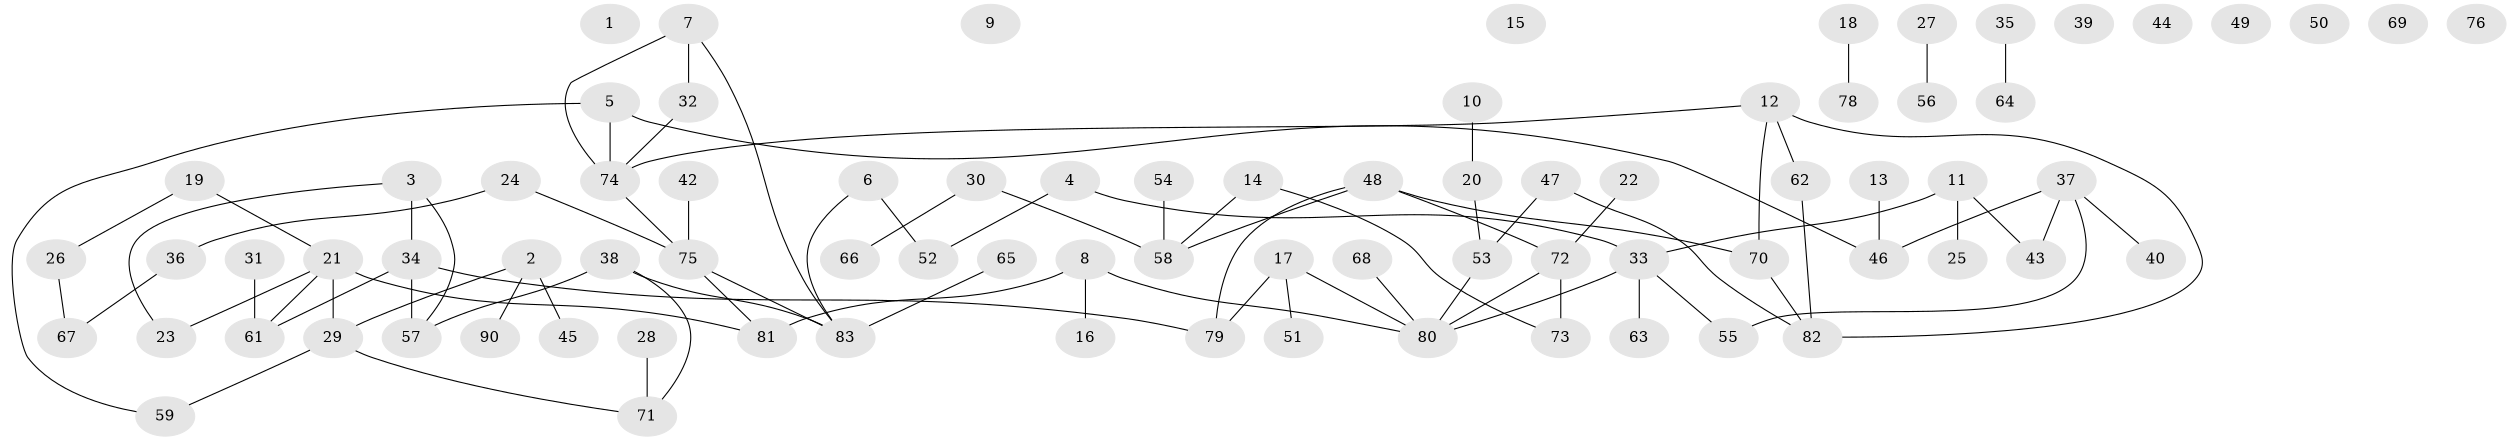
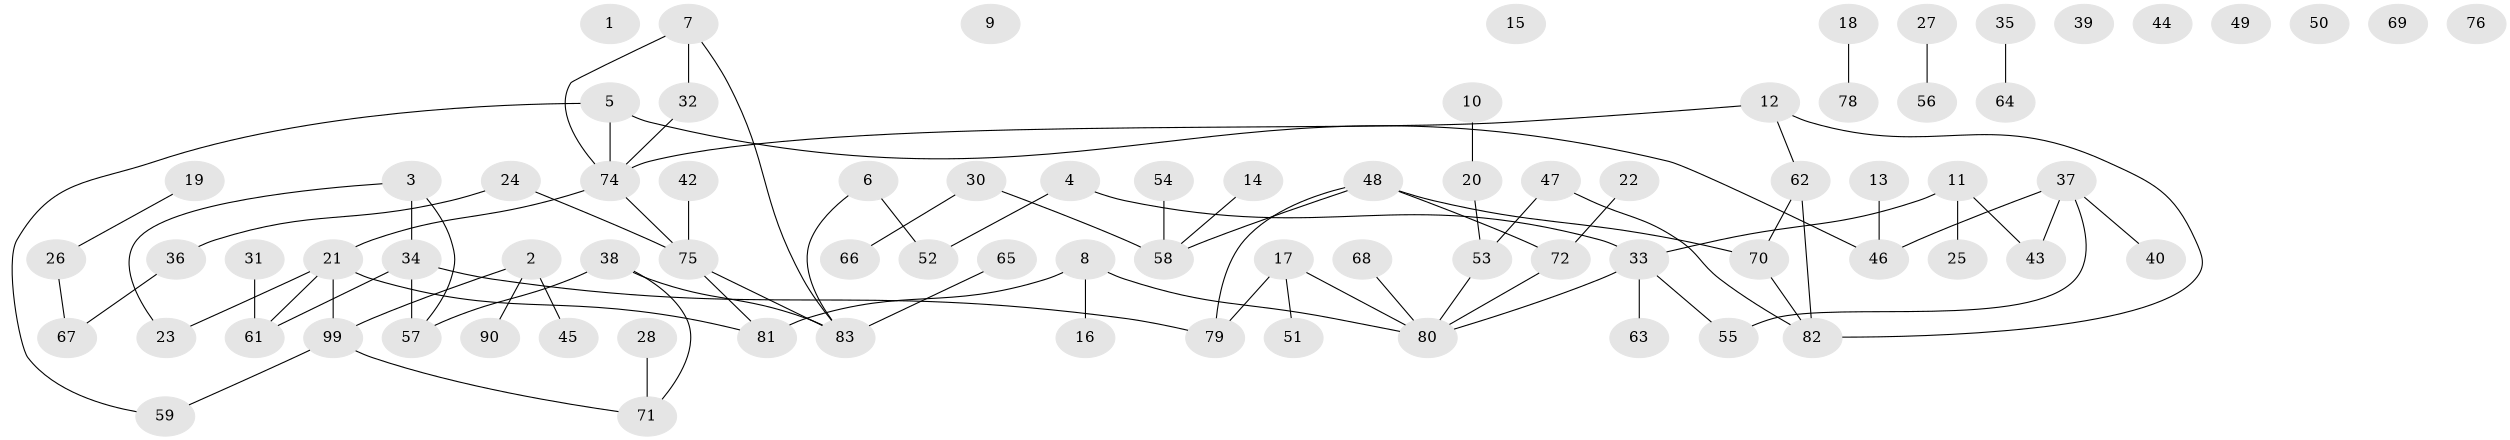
(1760, 181) -> (1780, 220)
(264, 220) -> (469, 217)
(333, 338) -> (333, 338)
(1561, 338) -> none
